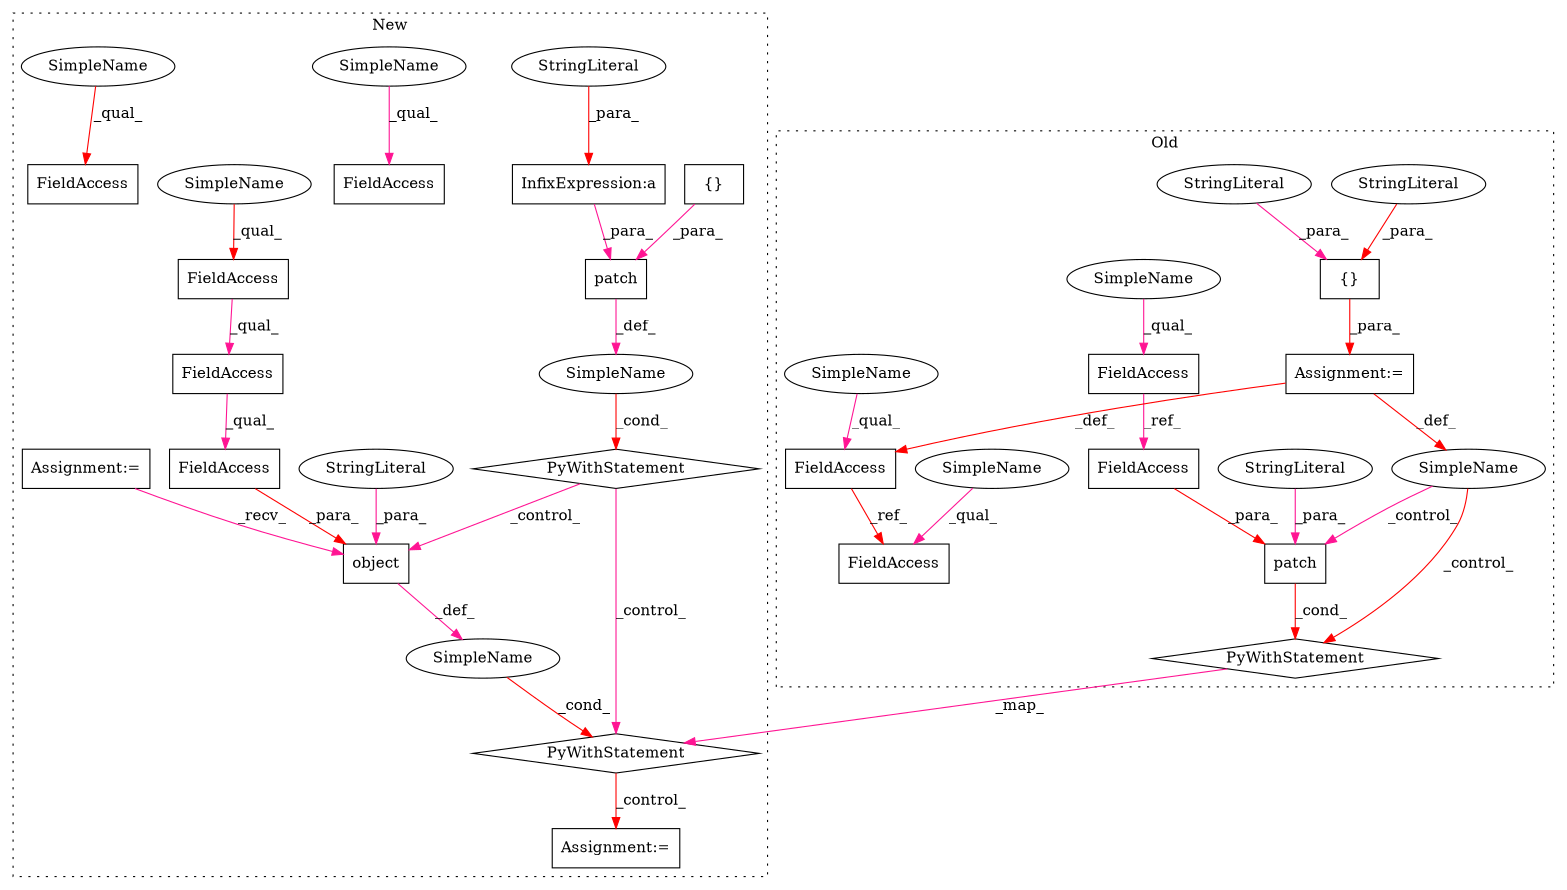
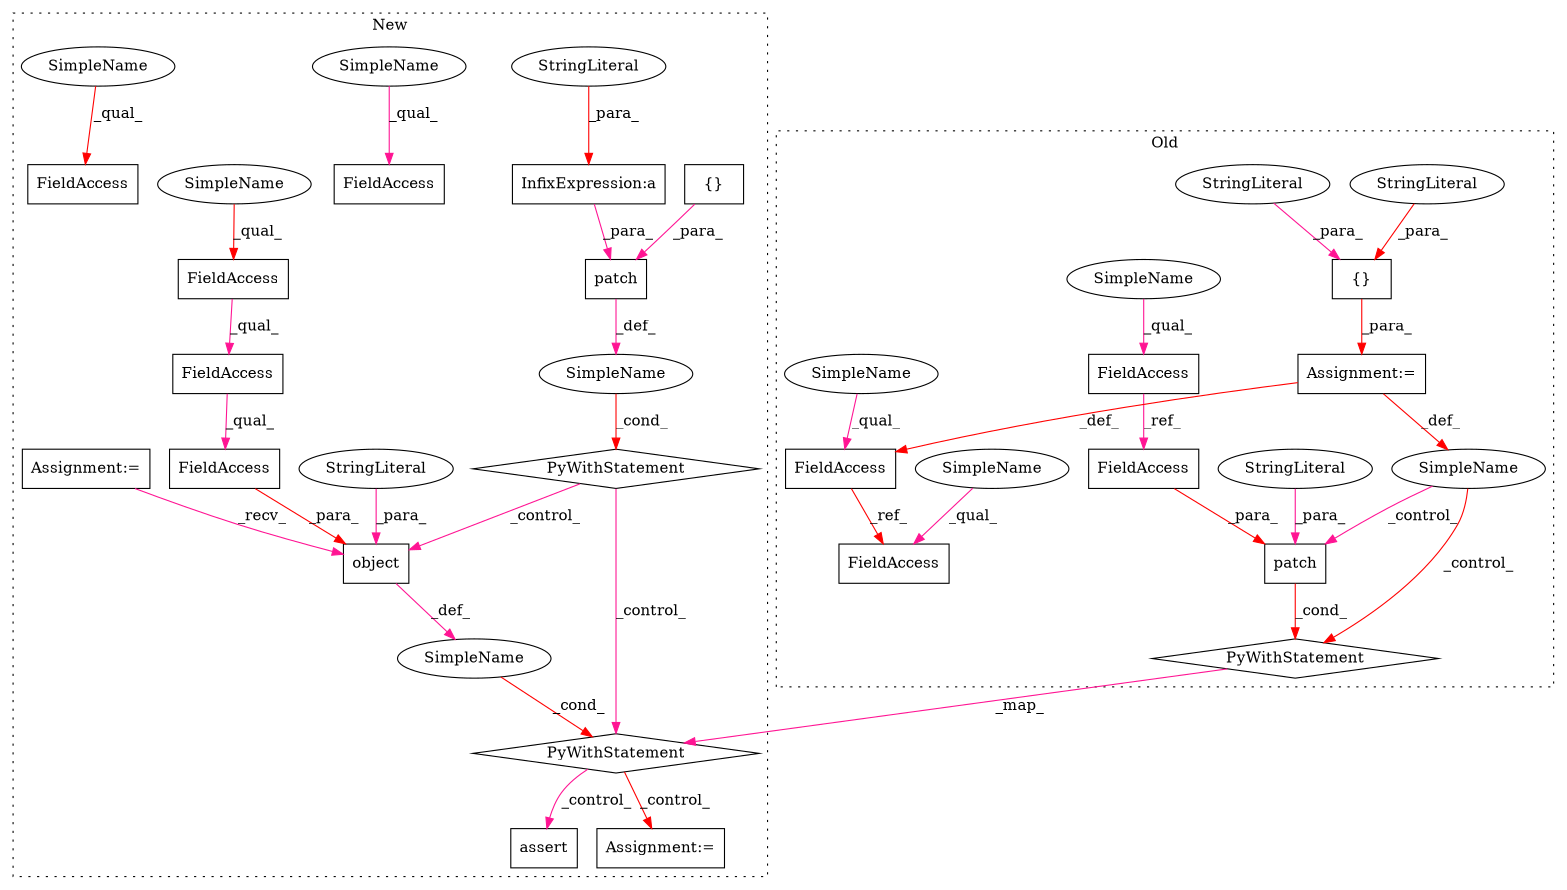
none -> (544, 848)
